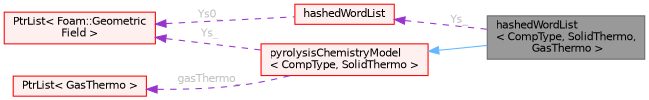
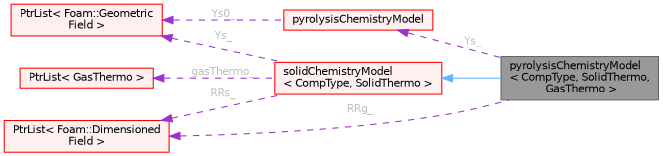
(345, 14) -> (358, 20)
(566, 38) -> (580, 78)
(345, 60) -> (358, 78)
none -> (87, 136)
